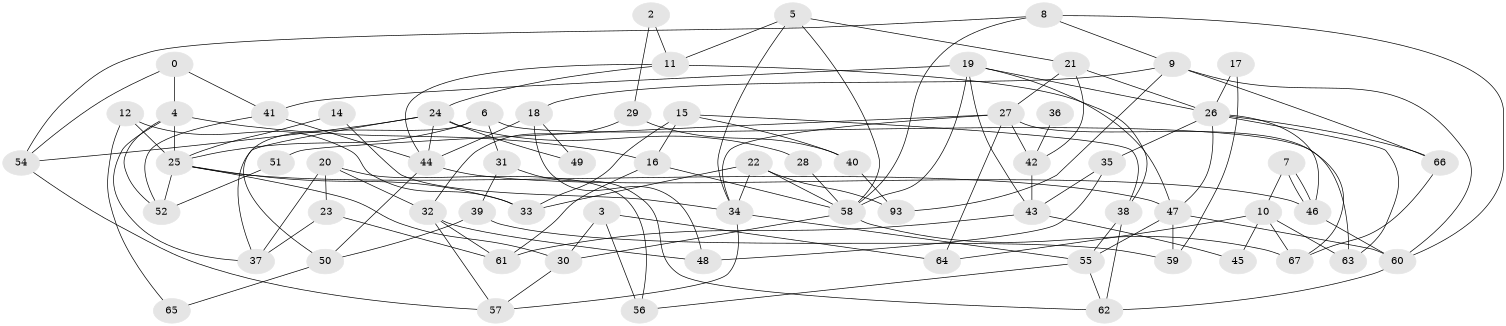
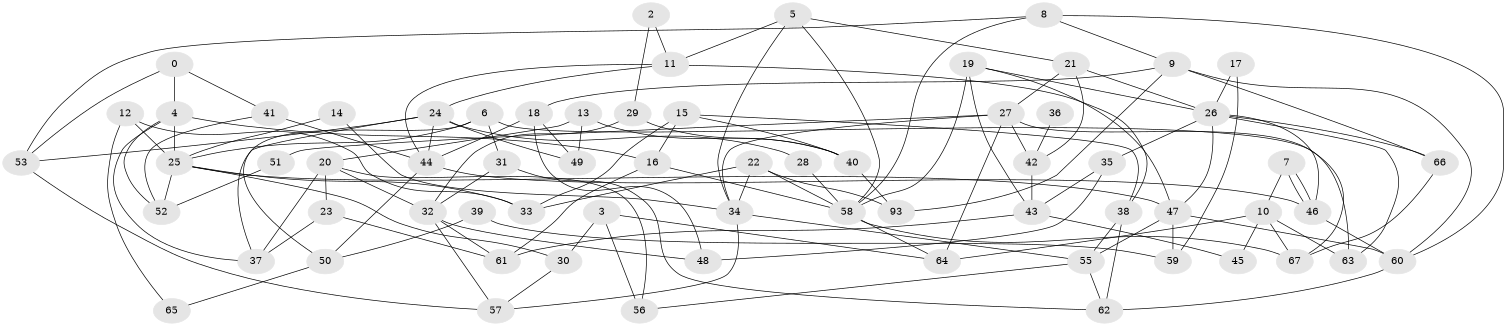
(617, 81) -> none
none -> (583, 114)
(21, 163) -> (21, 163)
(490, 187) -> (470, 185)
(705, 237) -> (895, 237)
